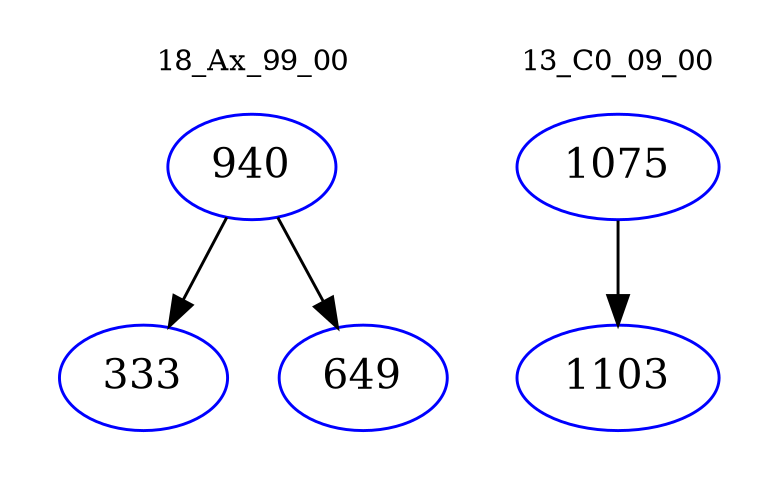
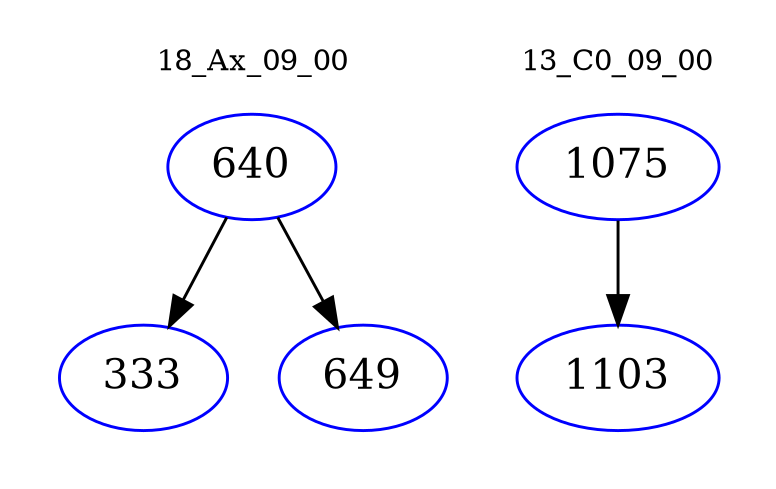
(253, 63) -> (253, 63)
(252, 167) -> (252, 167)
